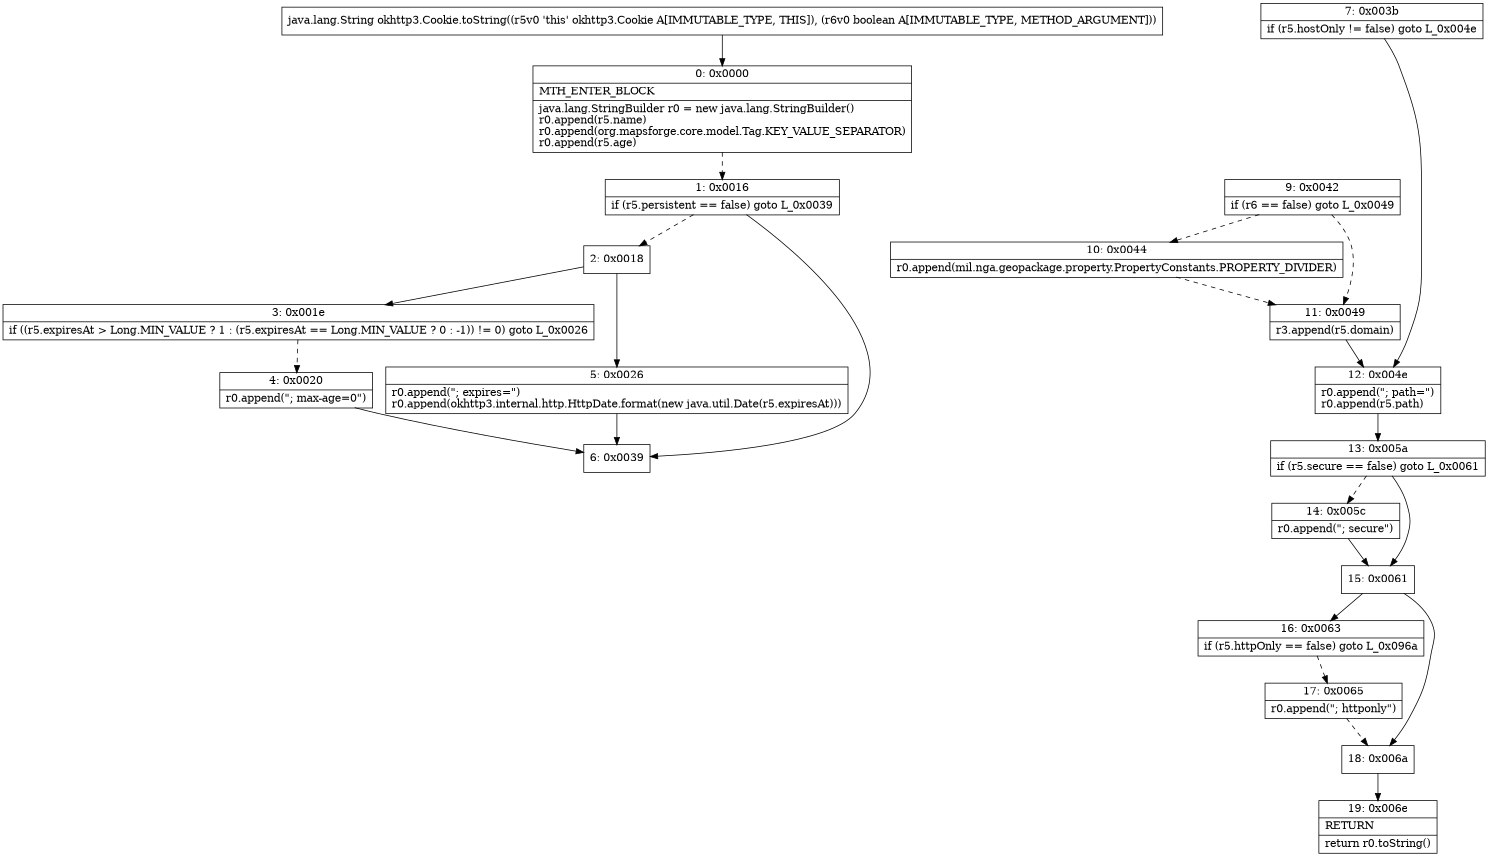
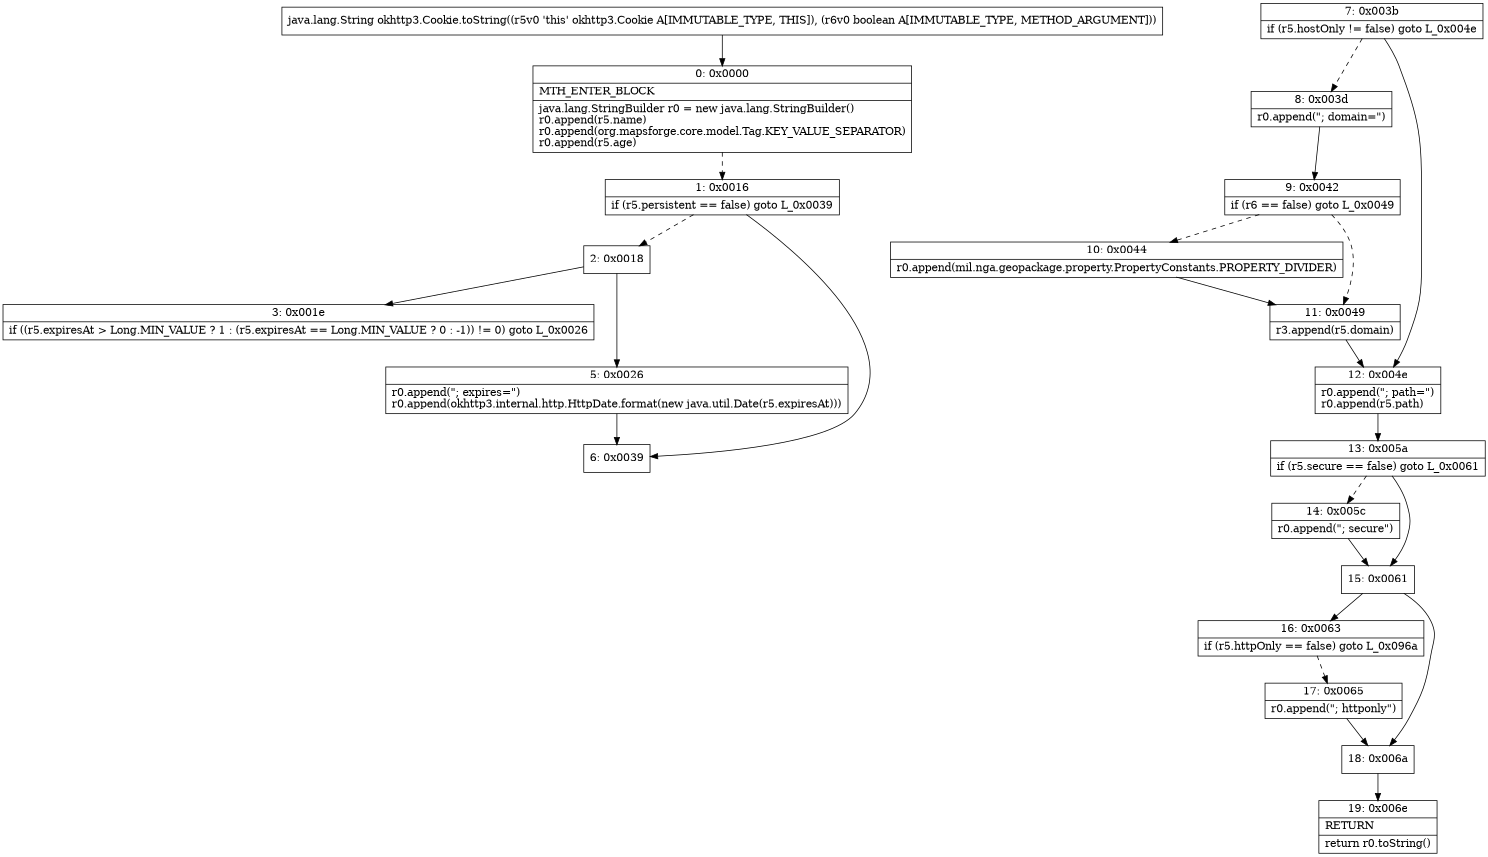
none -> (1322, 109)
(1222, 290) -> (1222, 290)
(296, 390) -> none
(1355, 729) -> (1355, 729)
